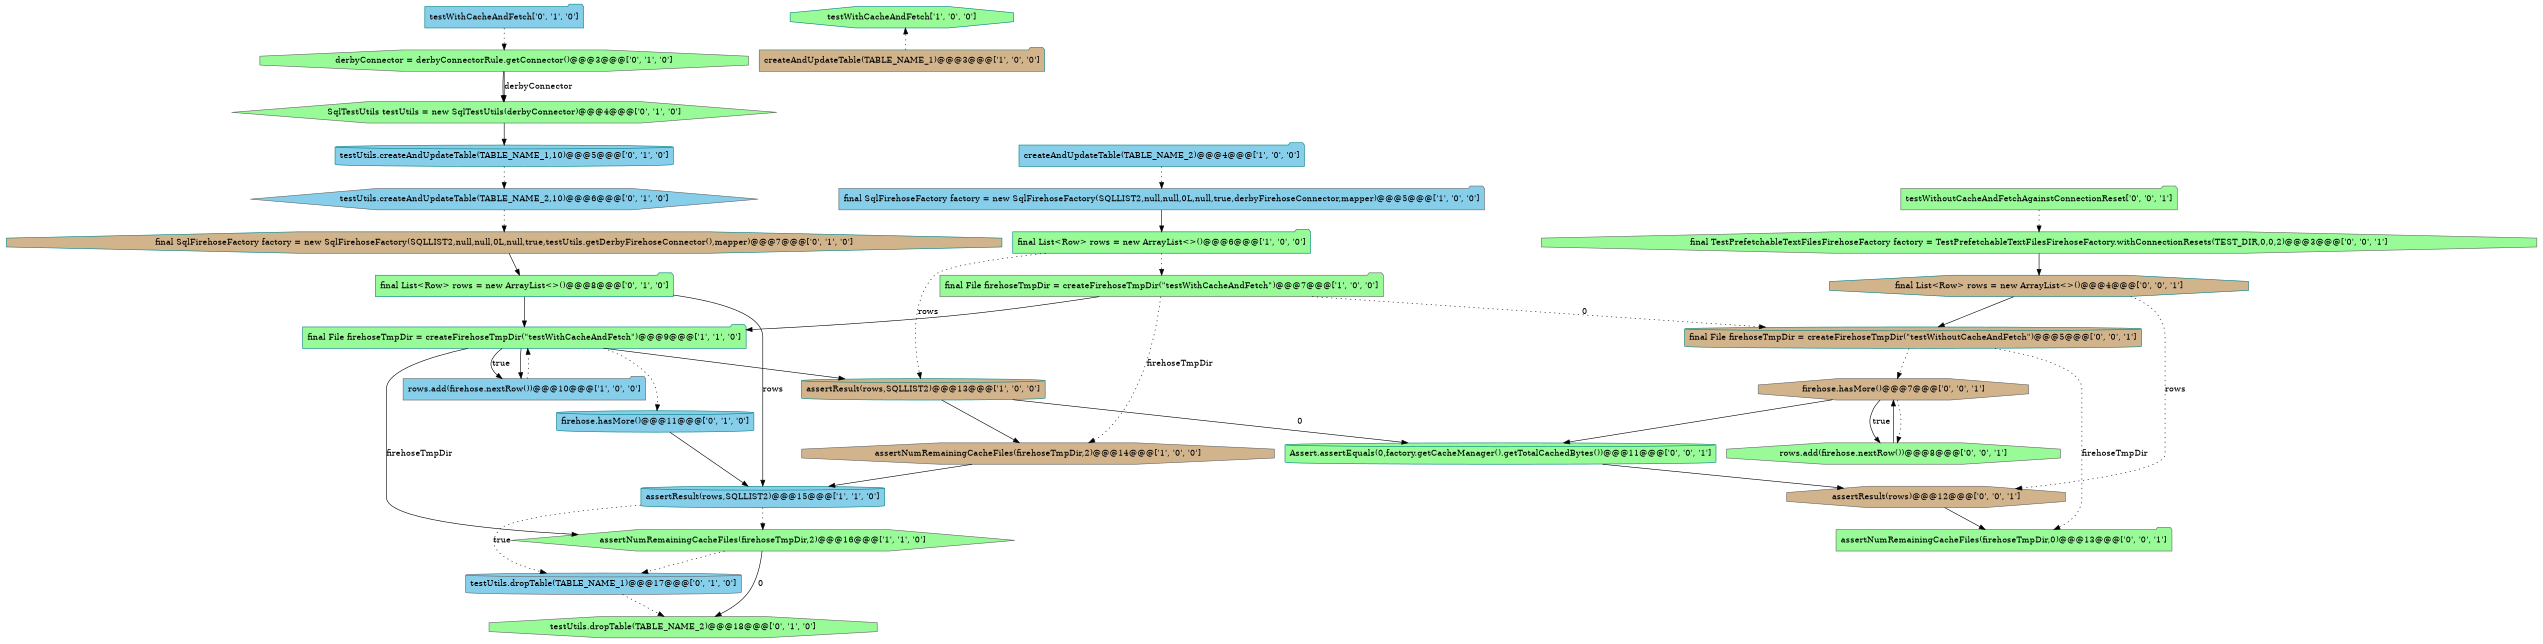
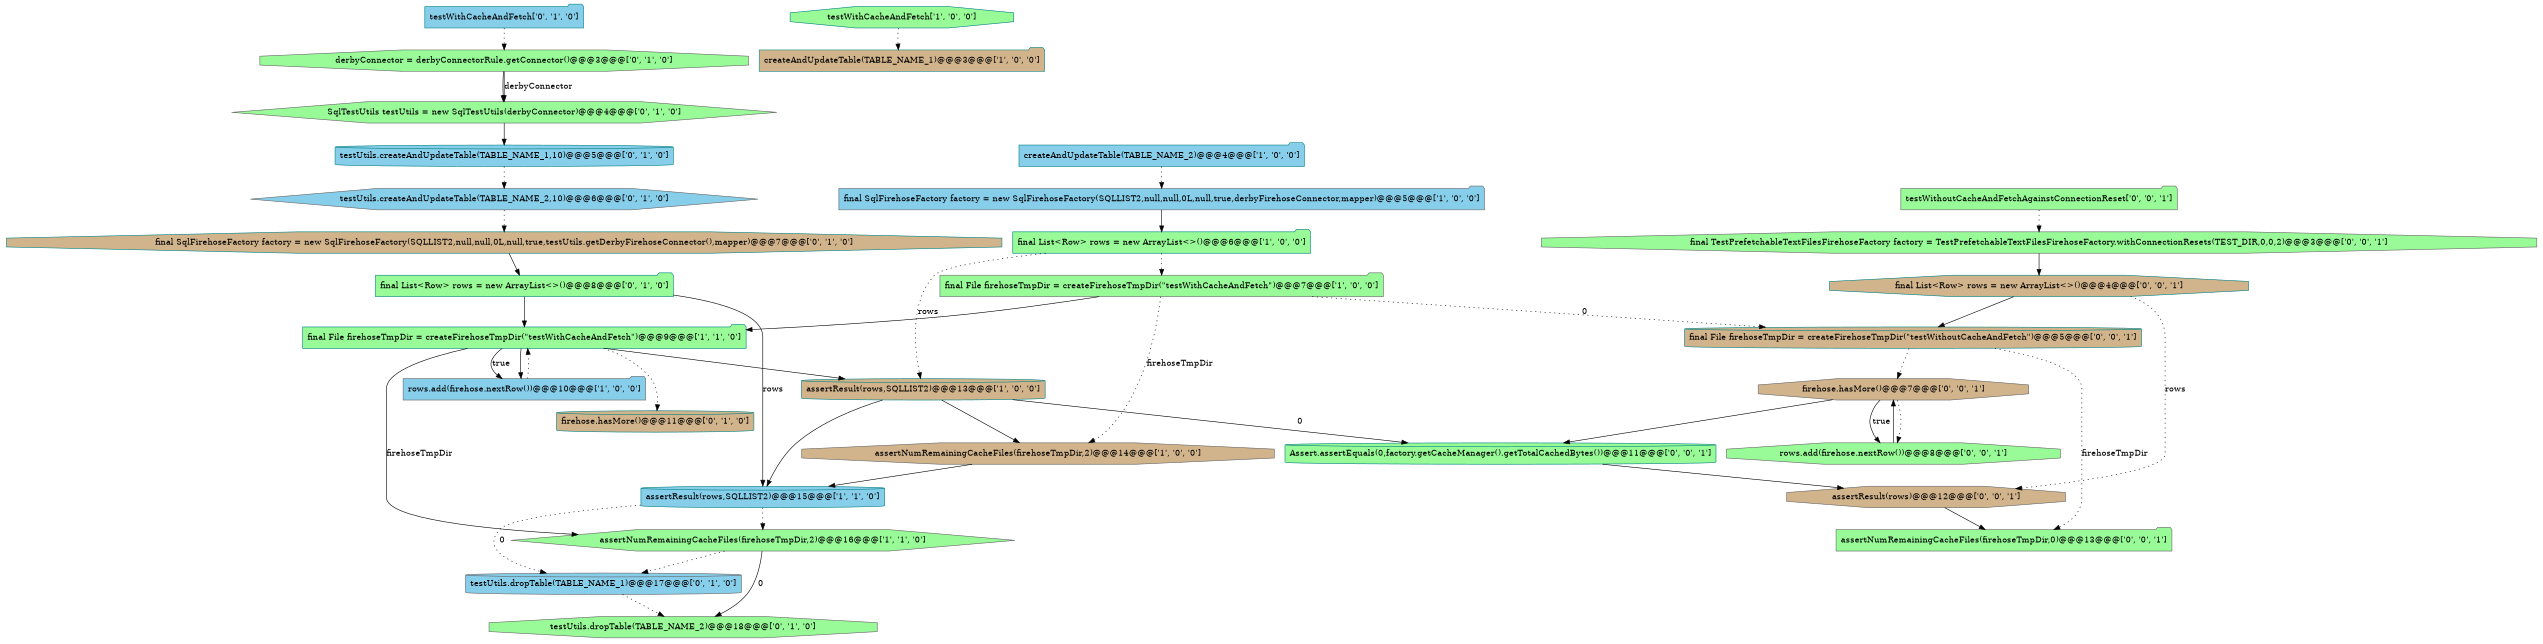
(906, 42) -> (898, 36)
(655, 421) -> (655, 421)
(706, 457) -> (817, 428)
(502, 540) -> (502, 540)
